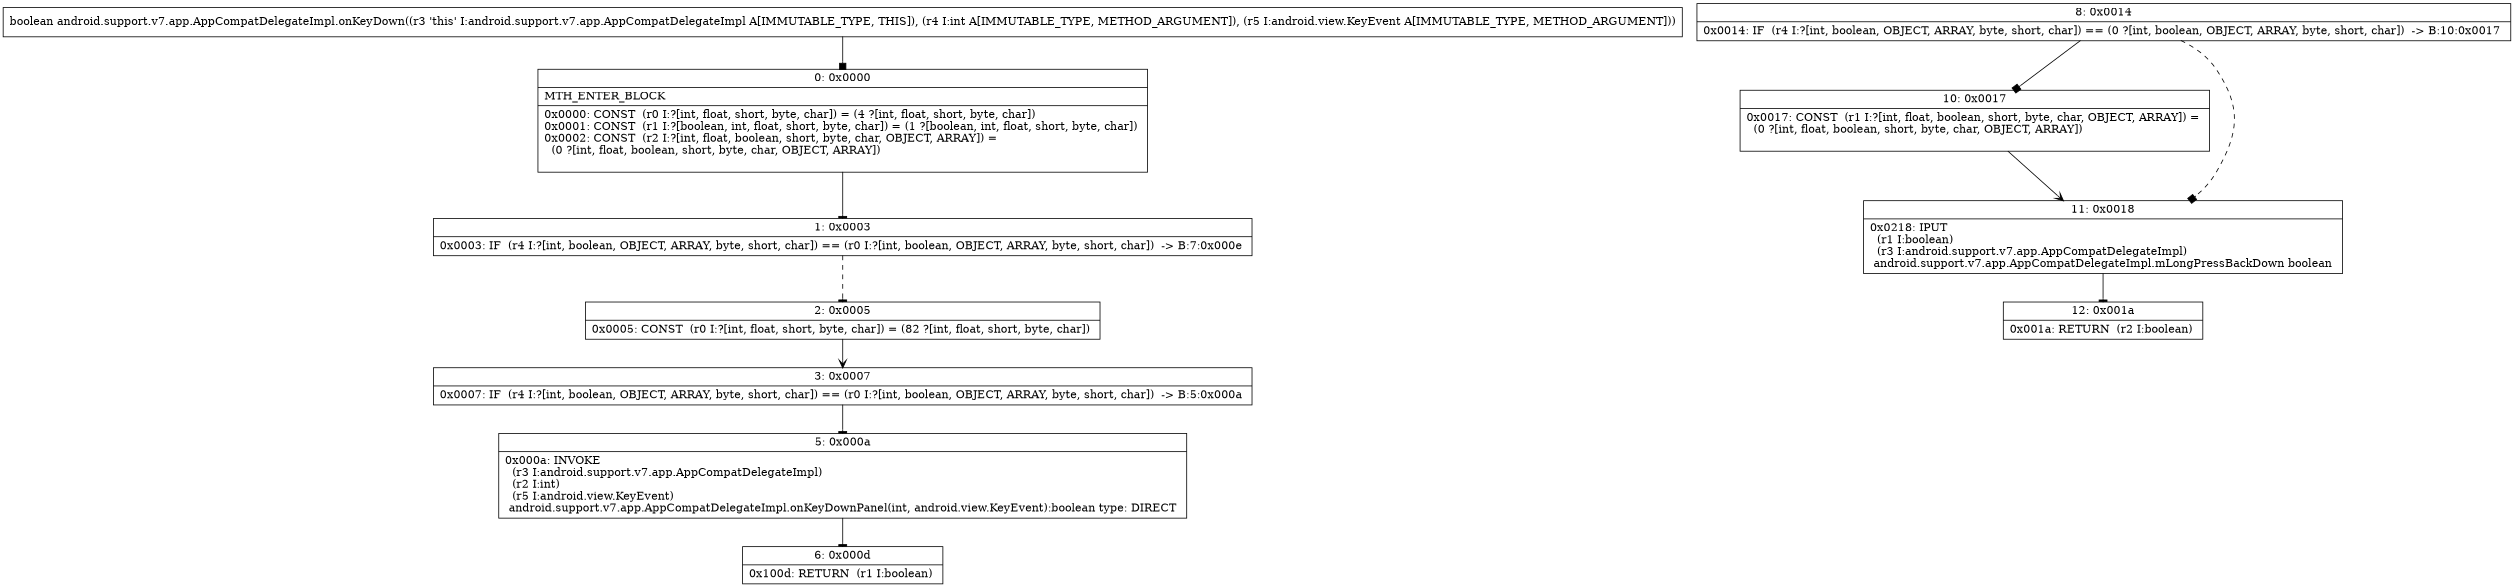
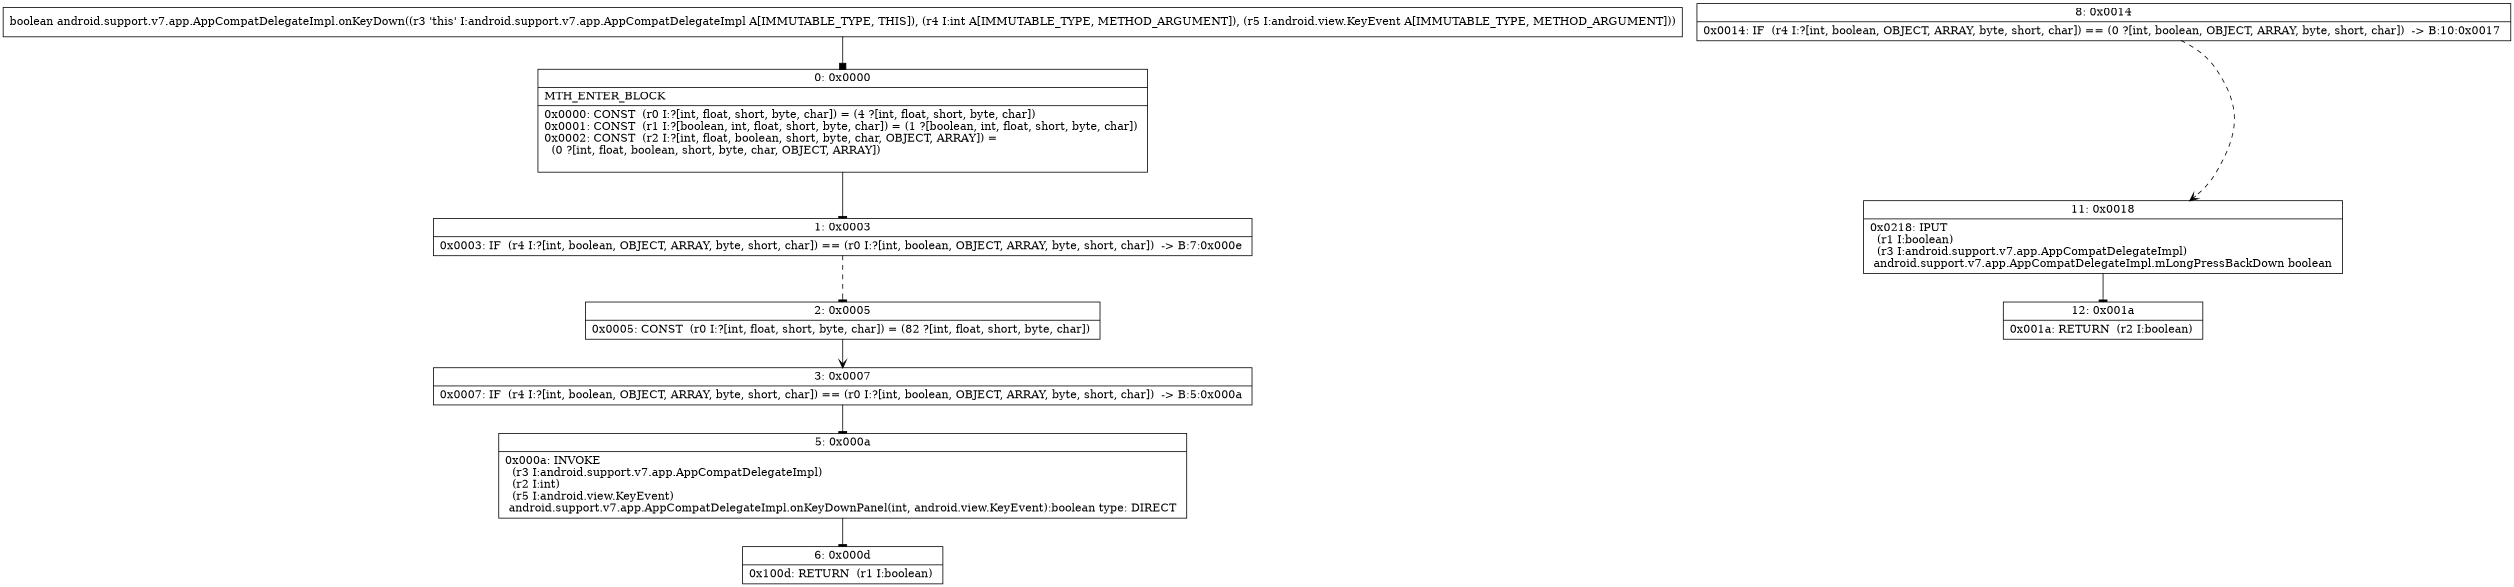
(2234, 113) -> (2234, 113)
(1975, 121) -> none
